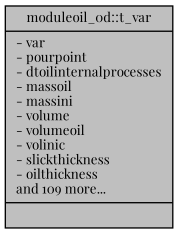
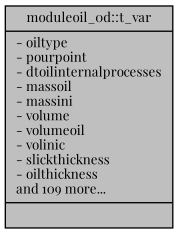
(31, 43) -> (43, 43)
